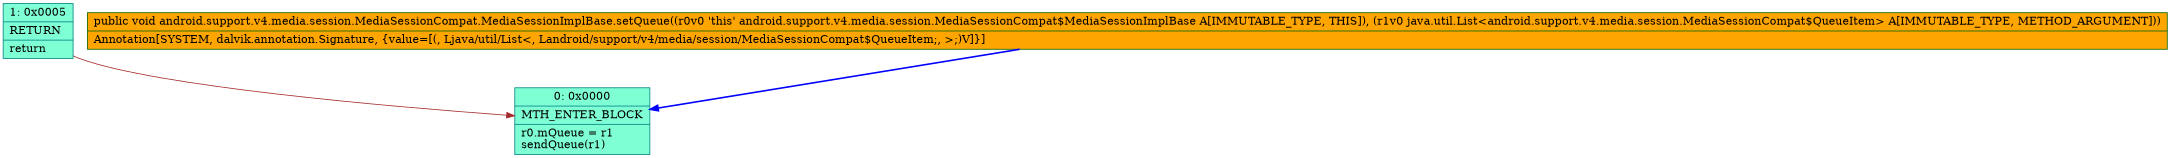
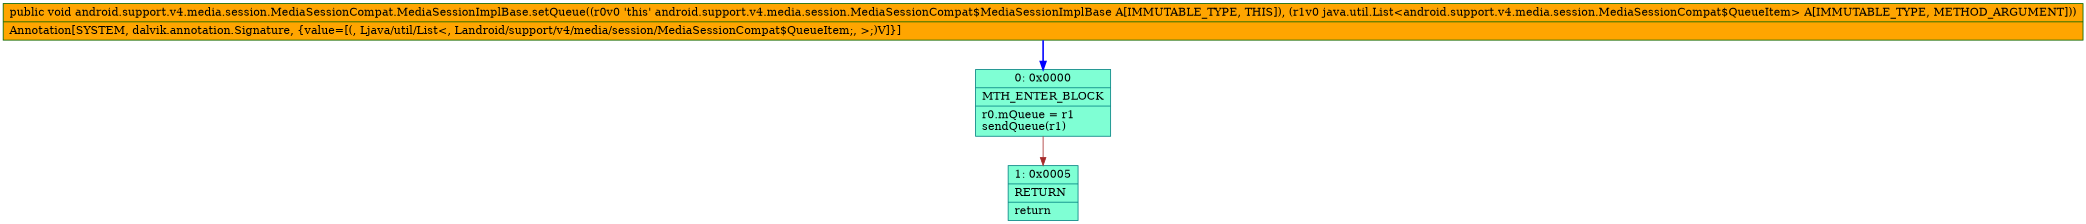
(288, 95) -> (1043, 147)
